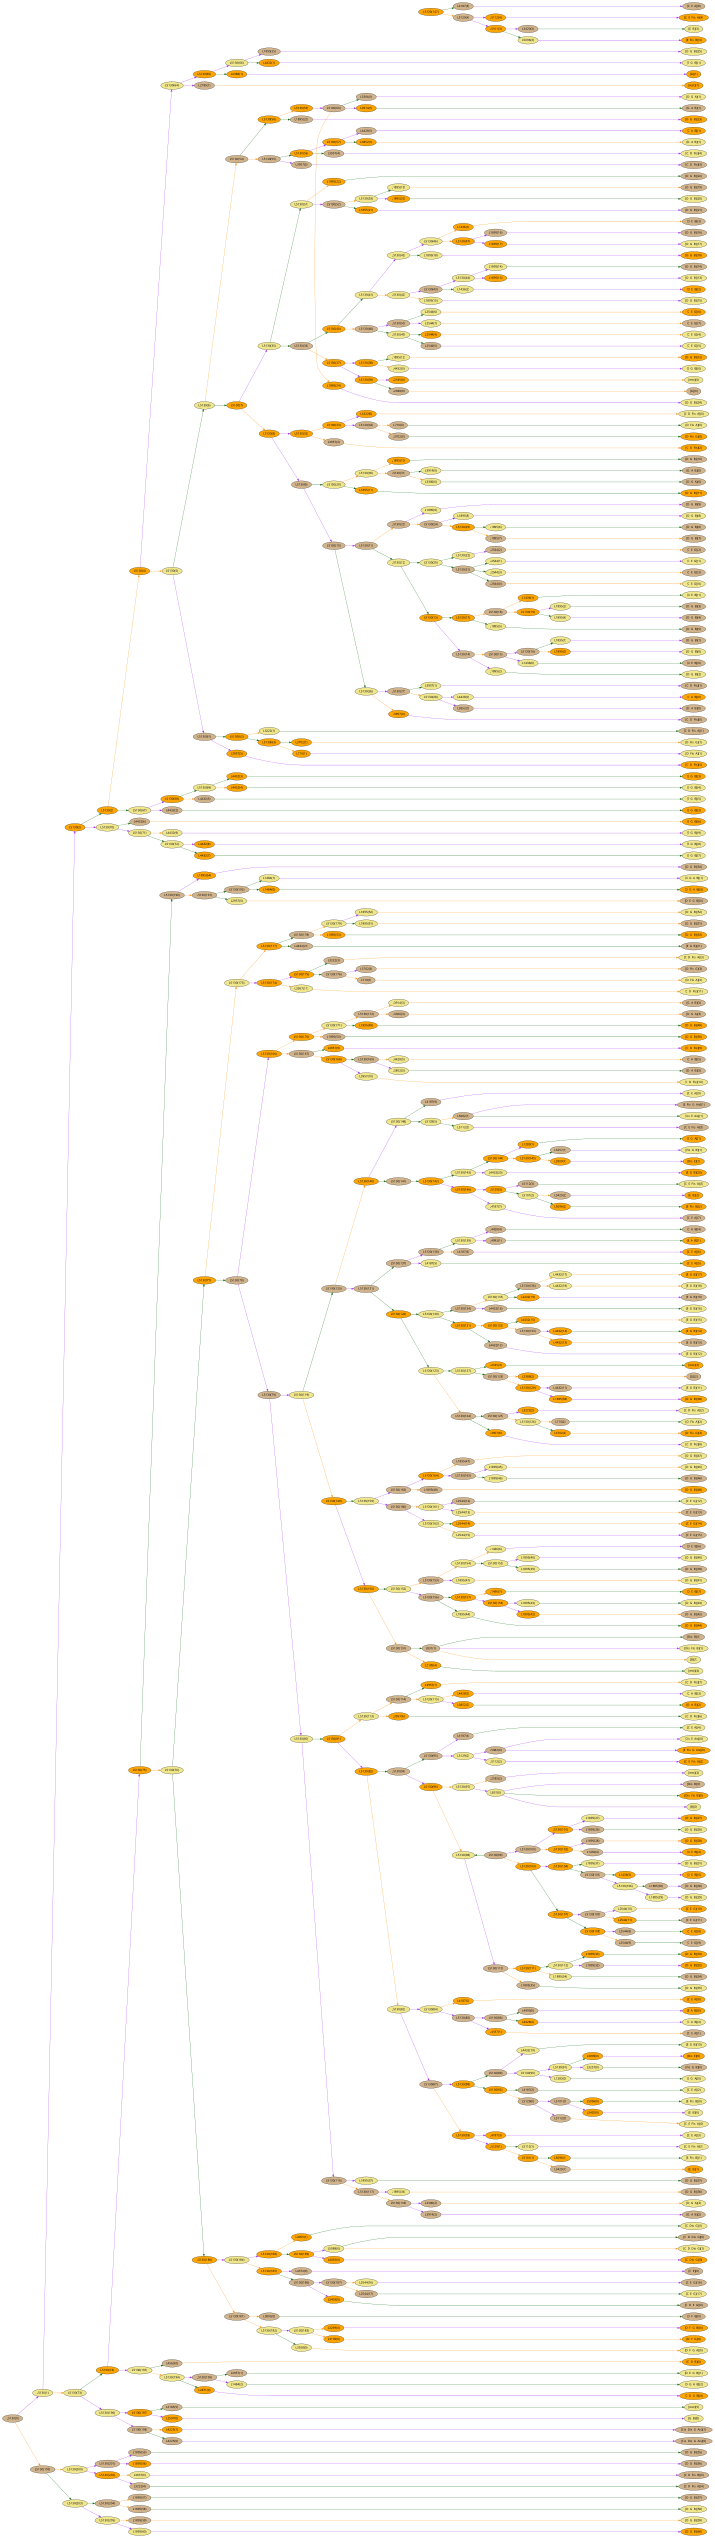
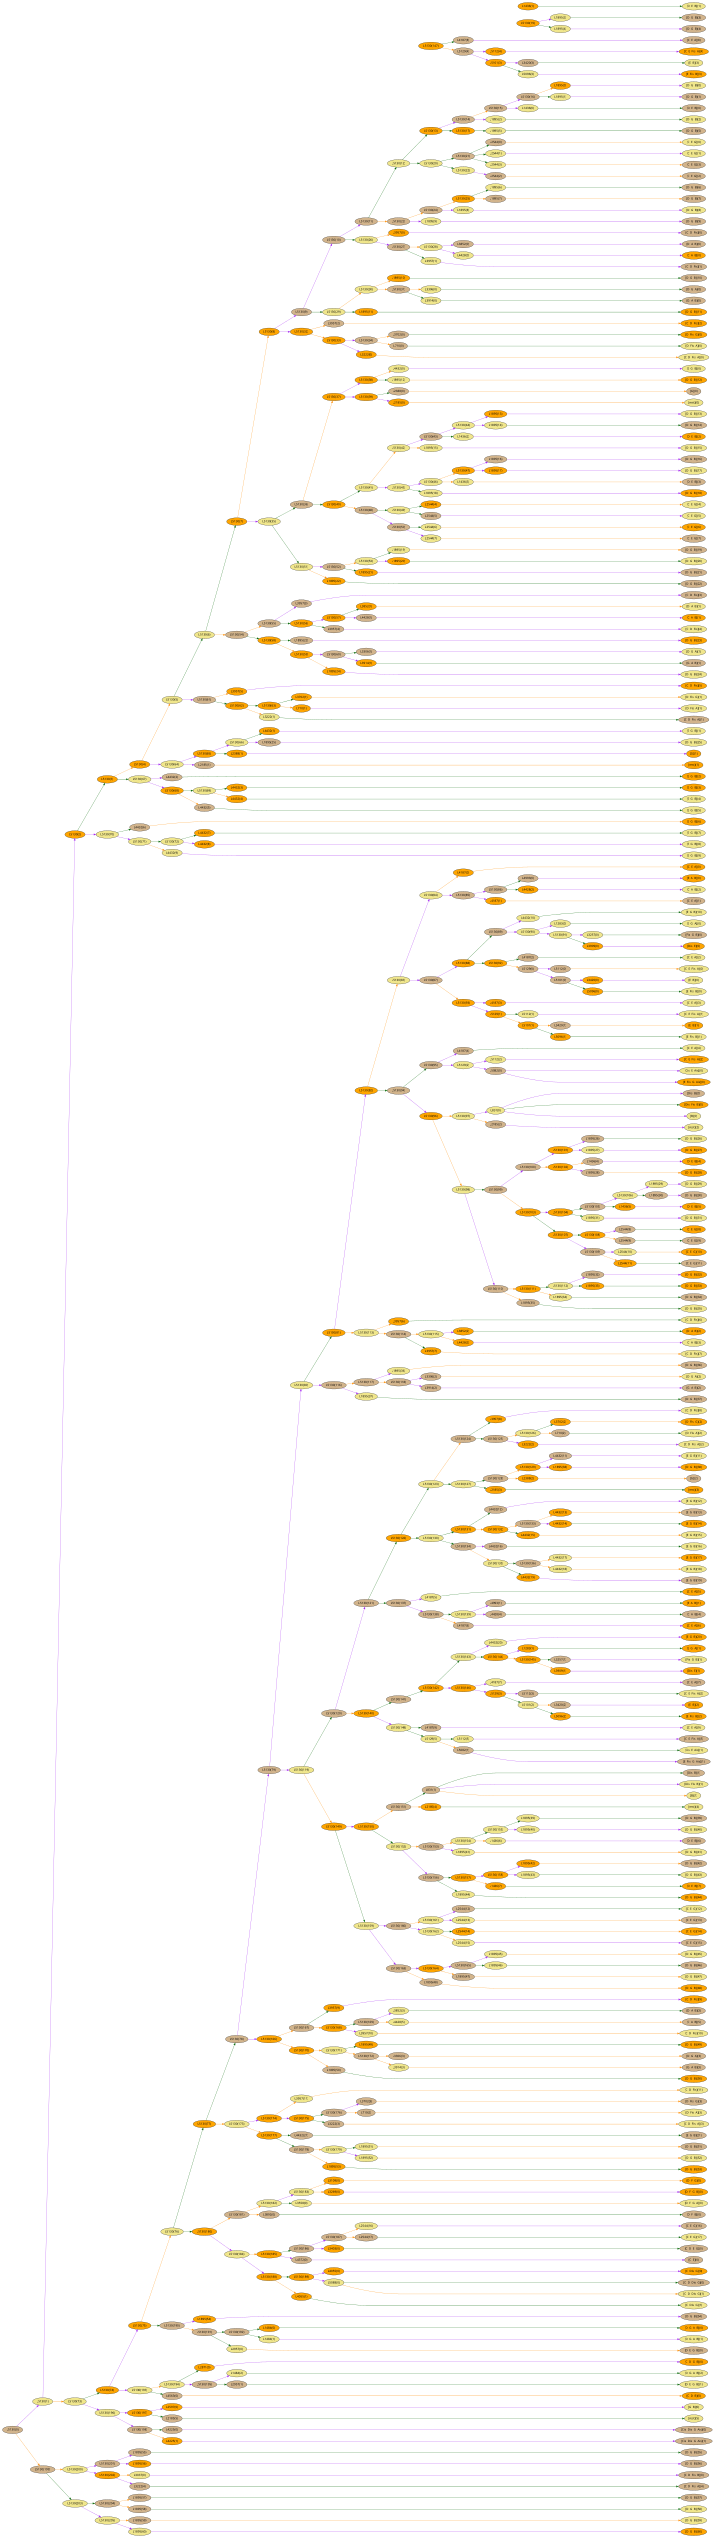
(463, 227) -> (463, 482)
(315, 246) -> (317, 663)
(496, 612) -> none
(220, 745) -> (220, 696)
(481, 1855) -> (478, 1190)
